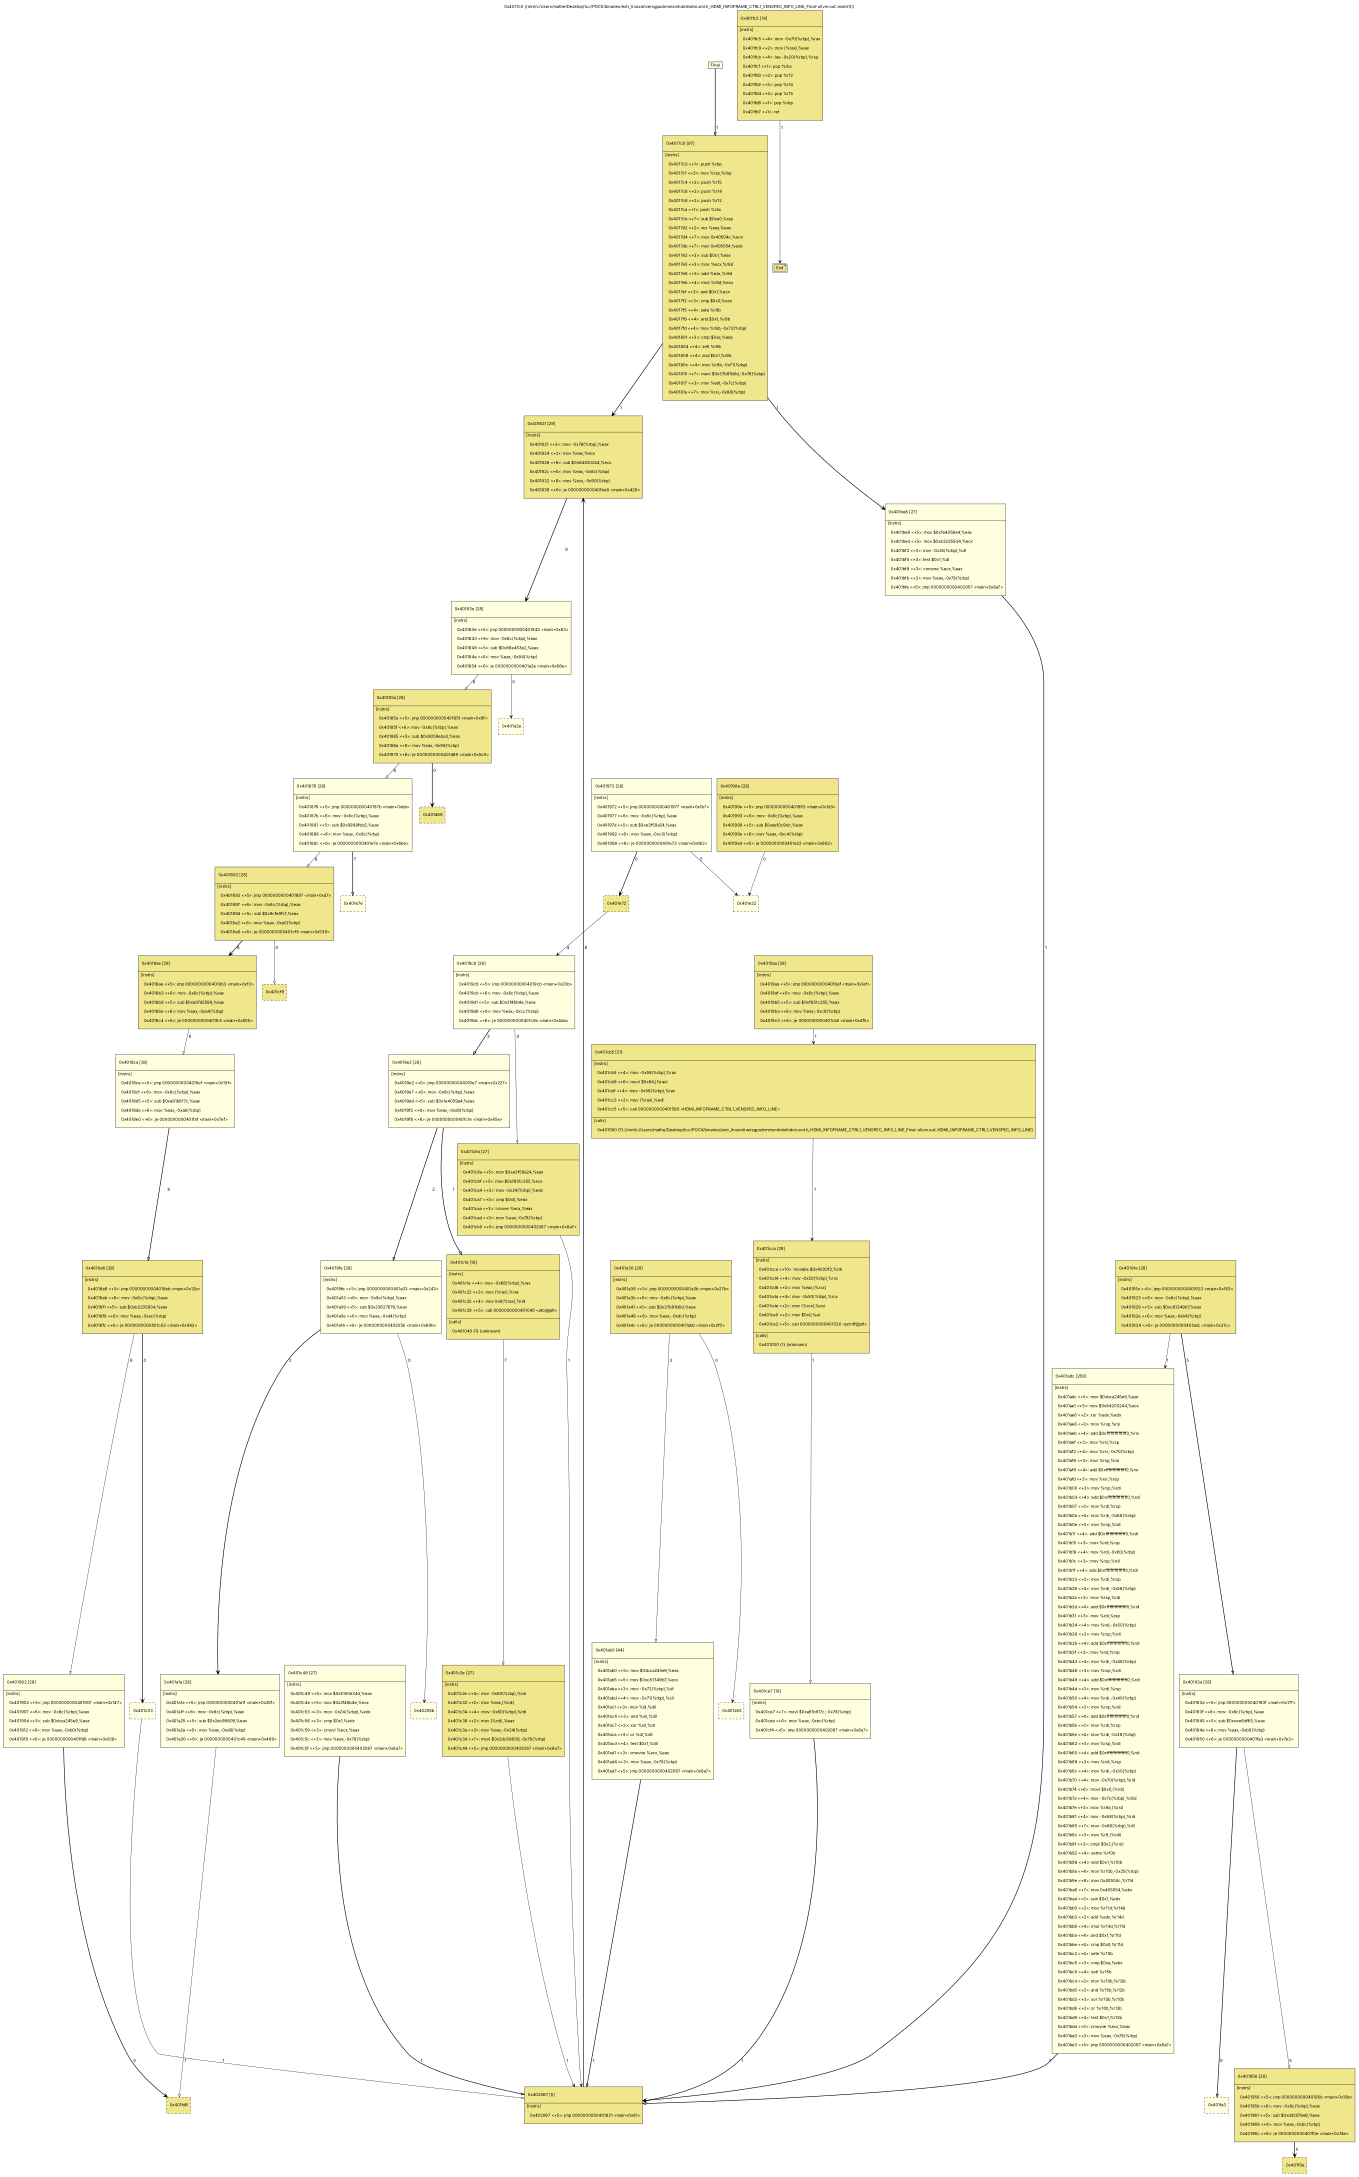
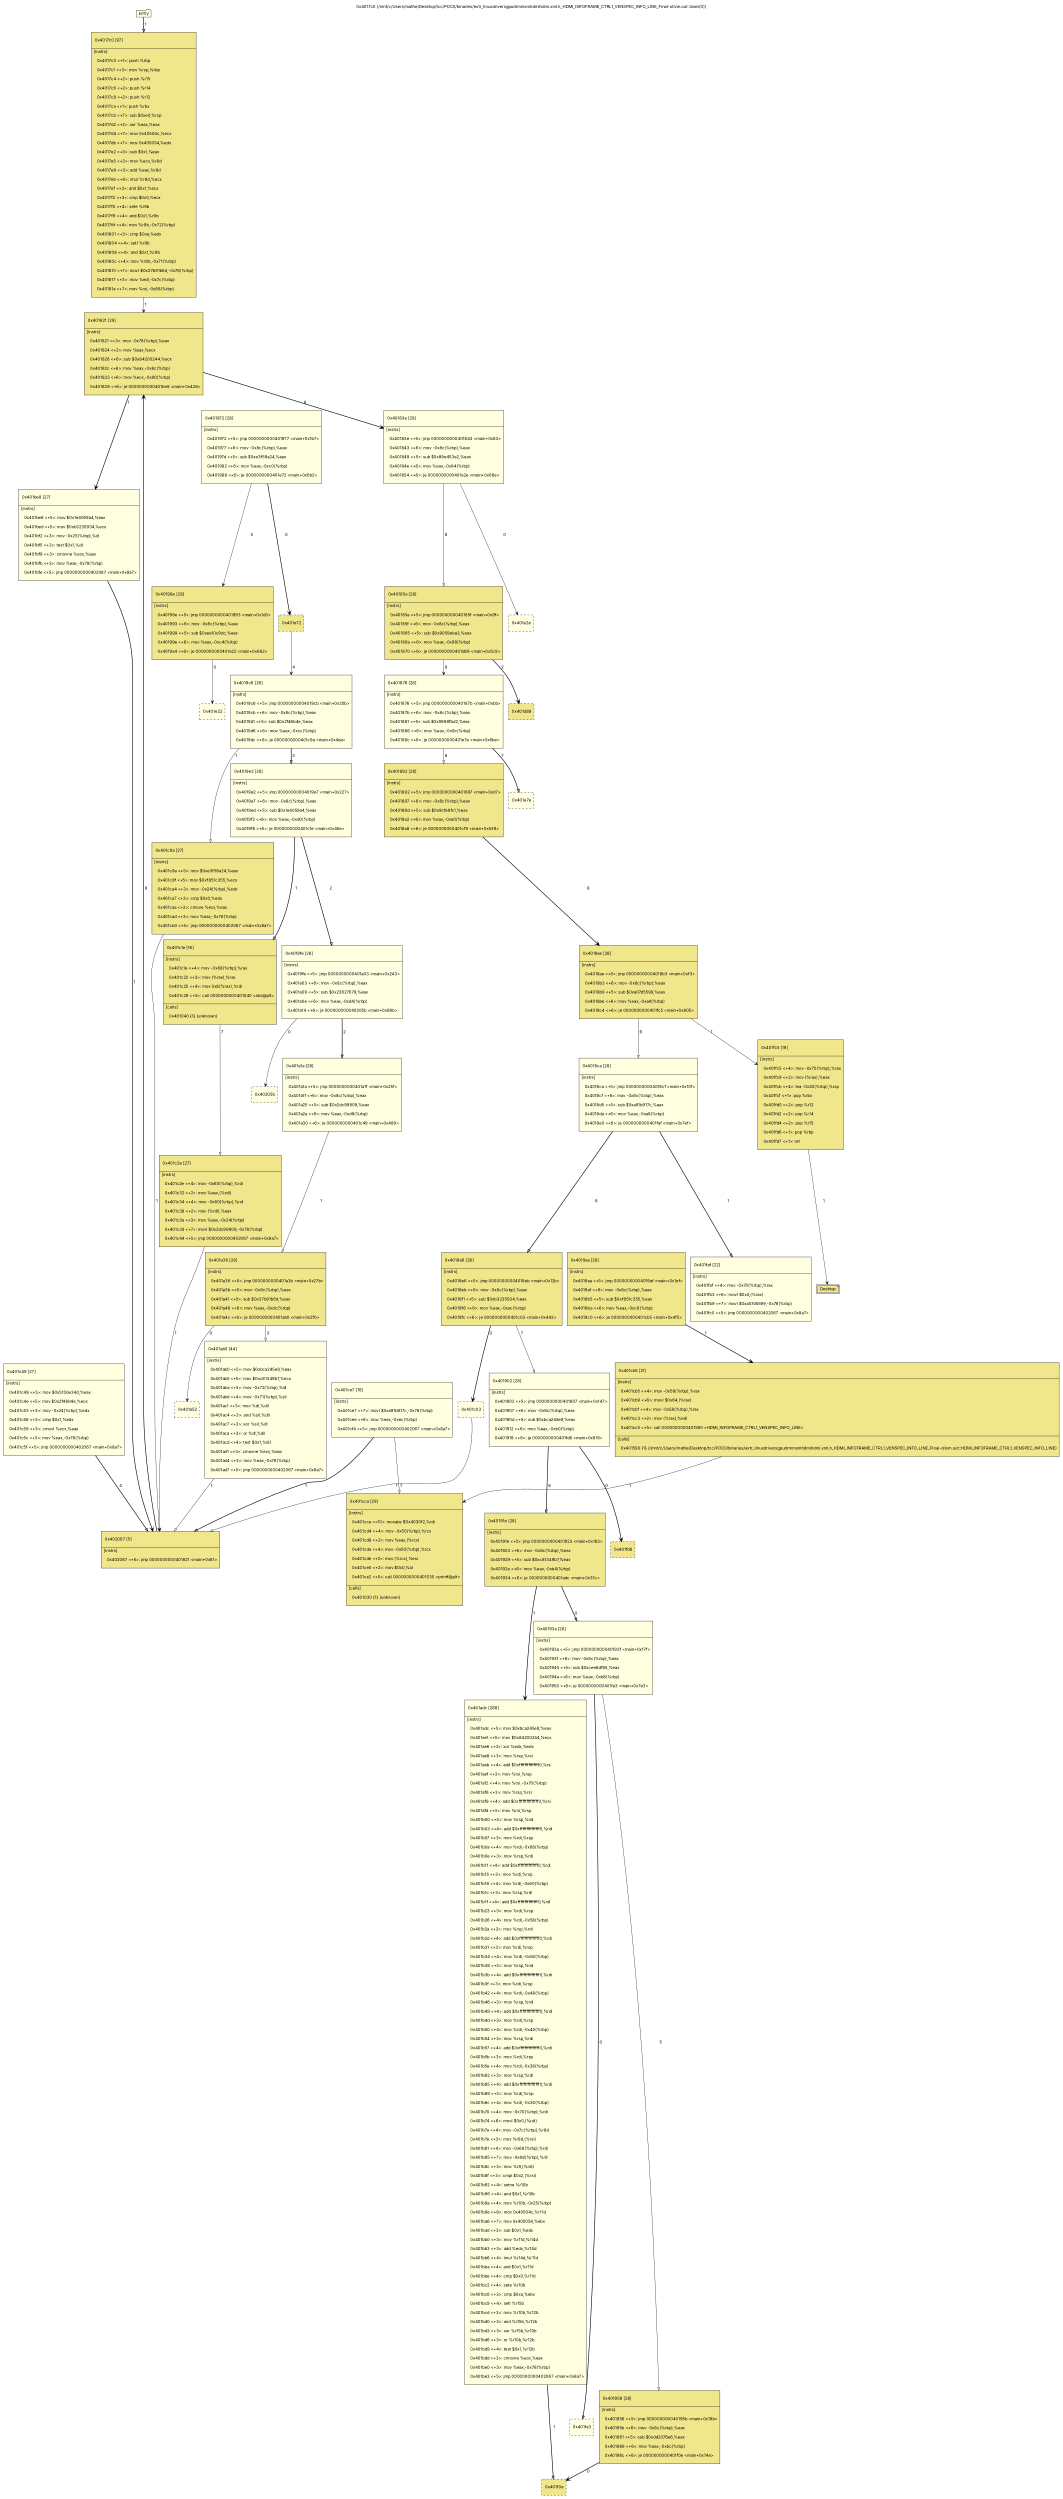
(715, 65) -> (144, 14)
(780, 268) -> (828, 1289)
(638, 378) -> (144, 303)
(821, 457) -> (113, 441)
(393, 770) -> (444, 666)
(434, 771) -> (502, 667)
(713, 873) -> (237, 534)
(274, 992) -> none
(814, 1035) -> (718, 1343)
(517, 1037) -> (236, 756)
none -> (723, 1041)
none -> (751, 1289)
(1168, 1350) -> (529, 1641)
(131, 1361) -> (522, 1333)
(1187, 1361) -> (575, 1613)
none -> (547, 1478)
(235, 1488) -> (342, 1037)
(811, 1517) -> (397, 1464)
(198, 1921) -> (306, 1191)
(614, 1932) -> (195, 1504)
(421, 2061) -> (120, 1486)
(856, 2094) -> (550, 2430)
